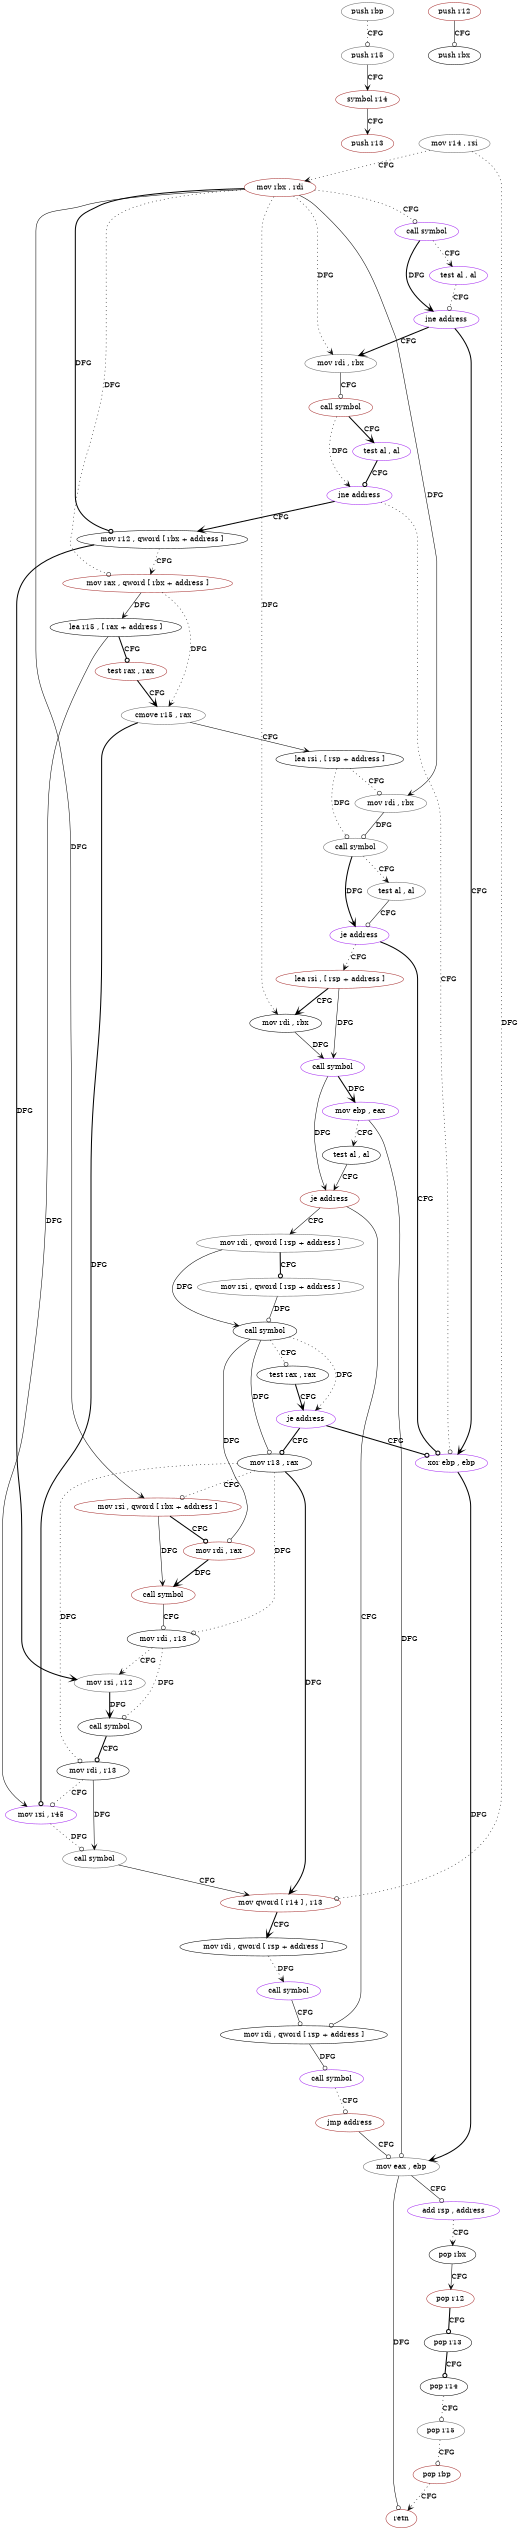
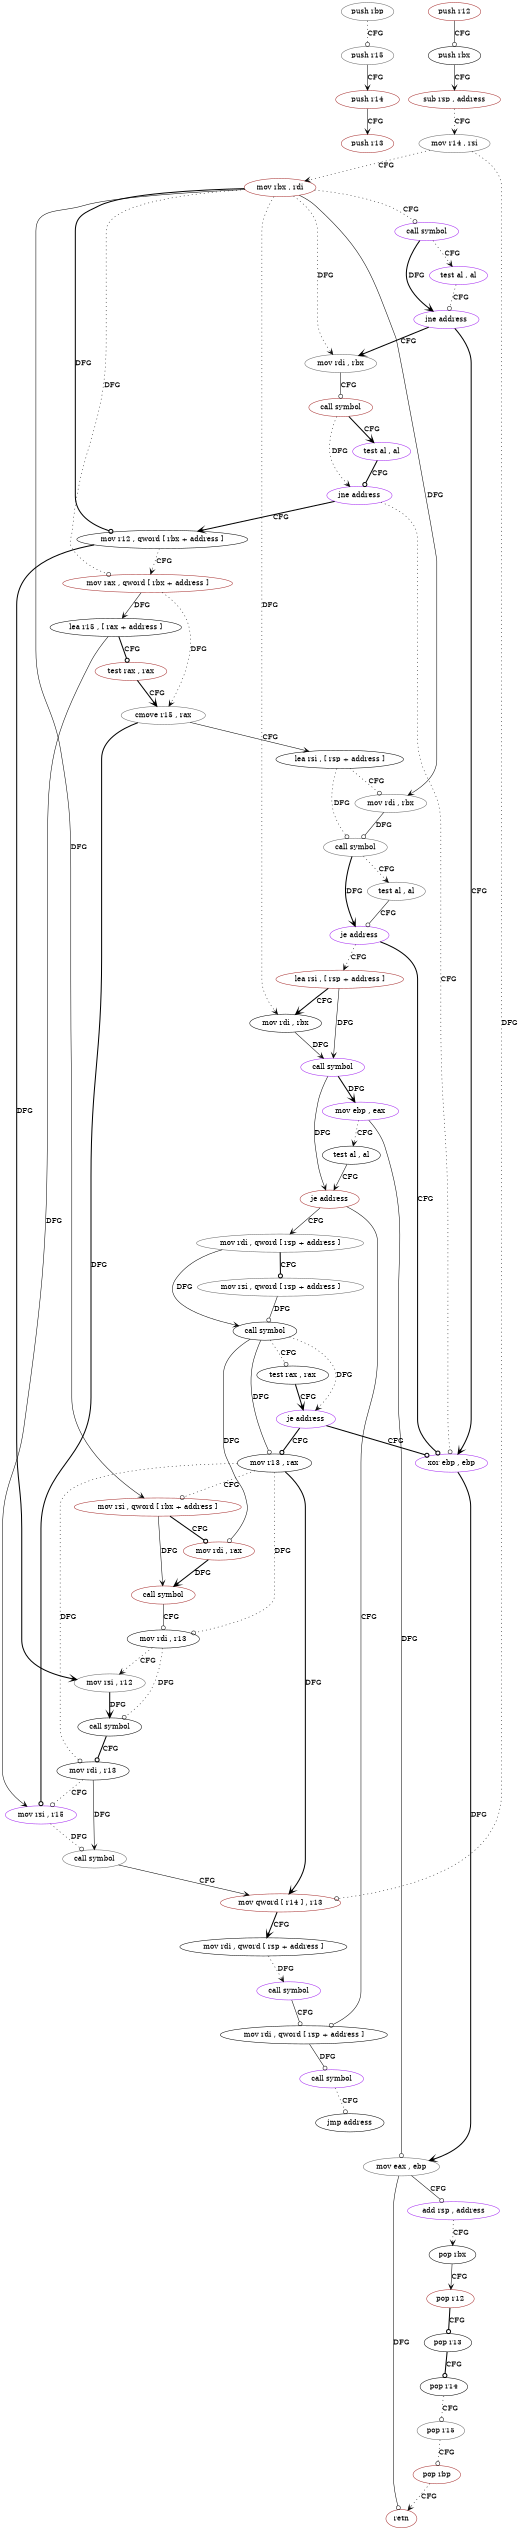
(368, 100) -> (368, 100)
none -> (454, 100)
(41, 1815) -> (41, 1815)
(350, 2123) -> (350, 2123)
(373, 2144) -> none
